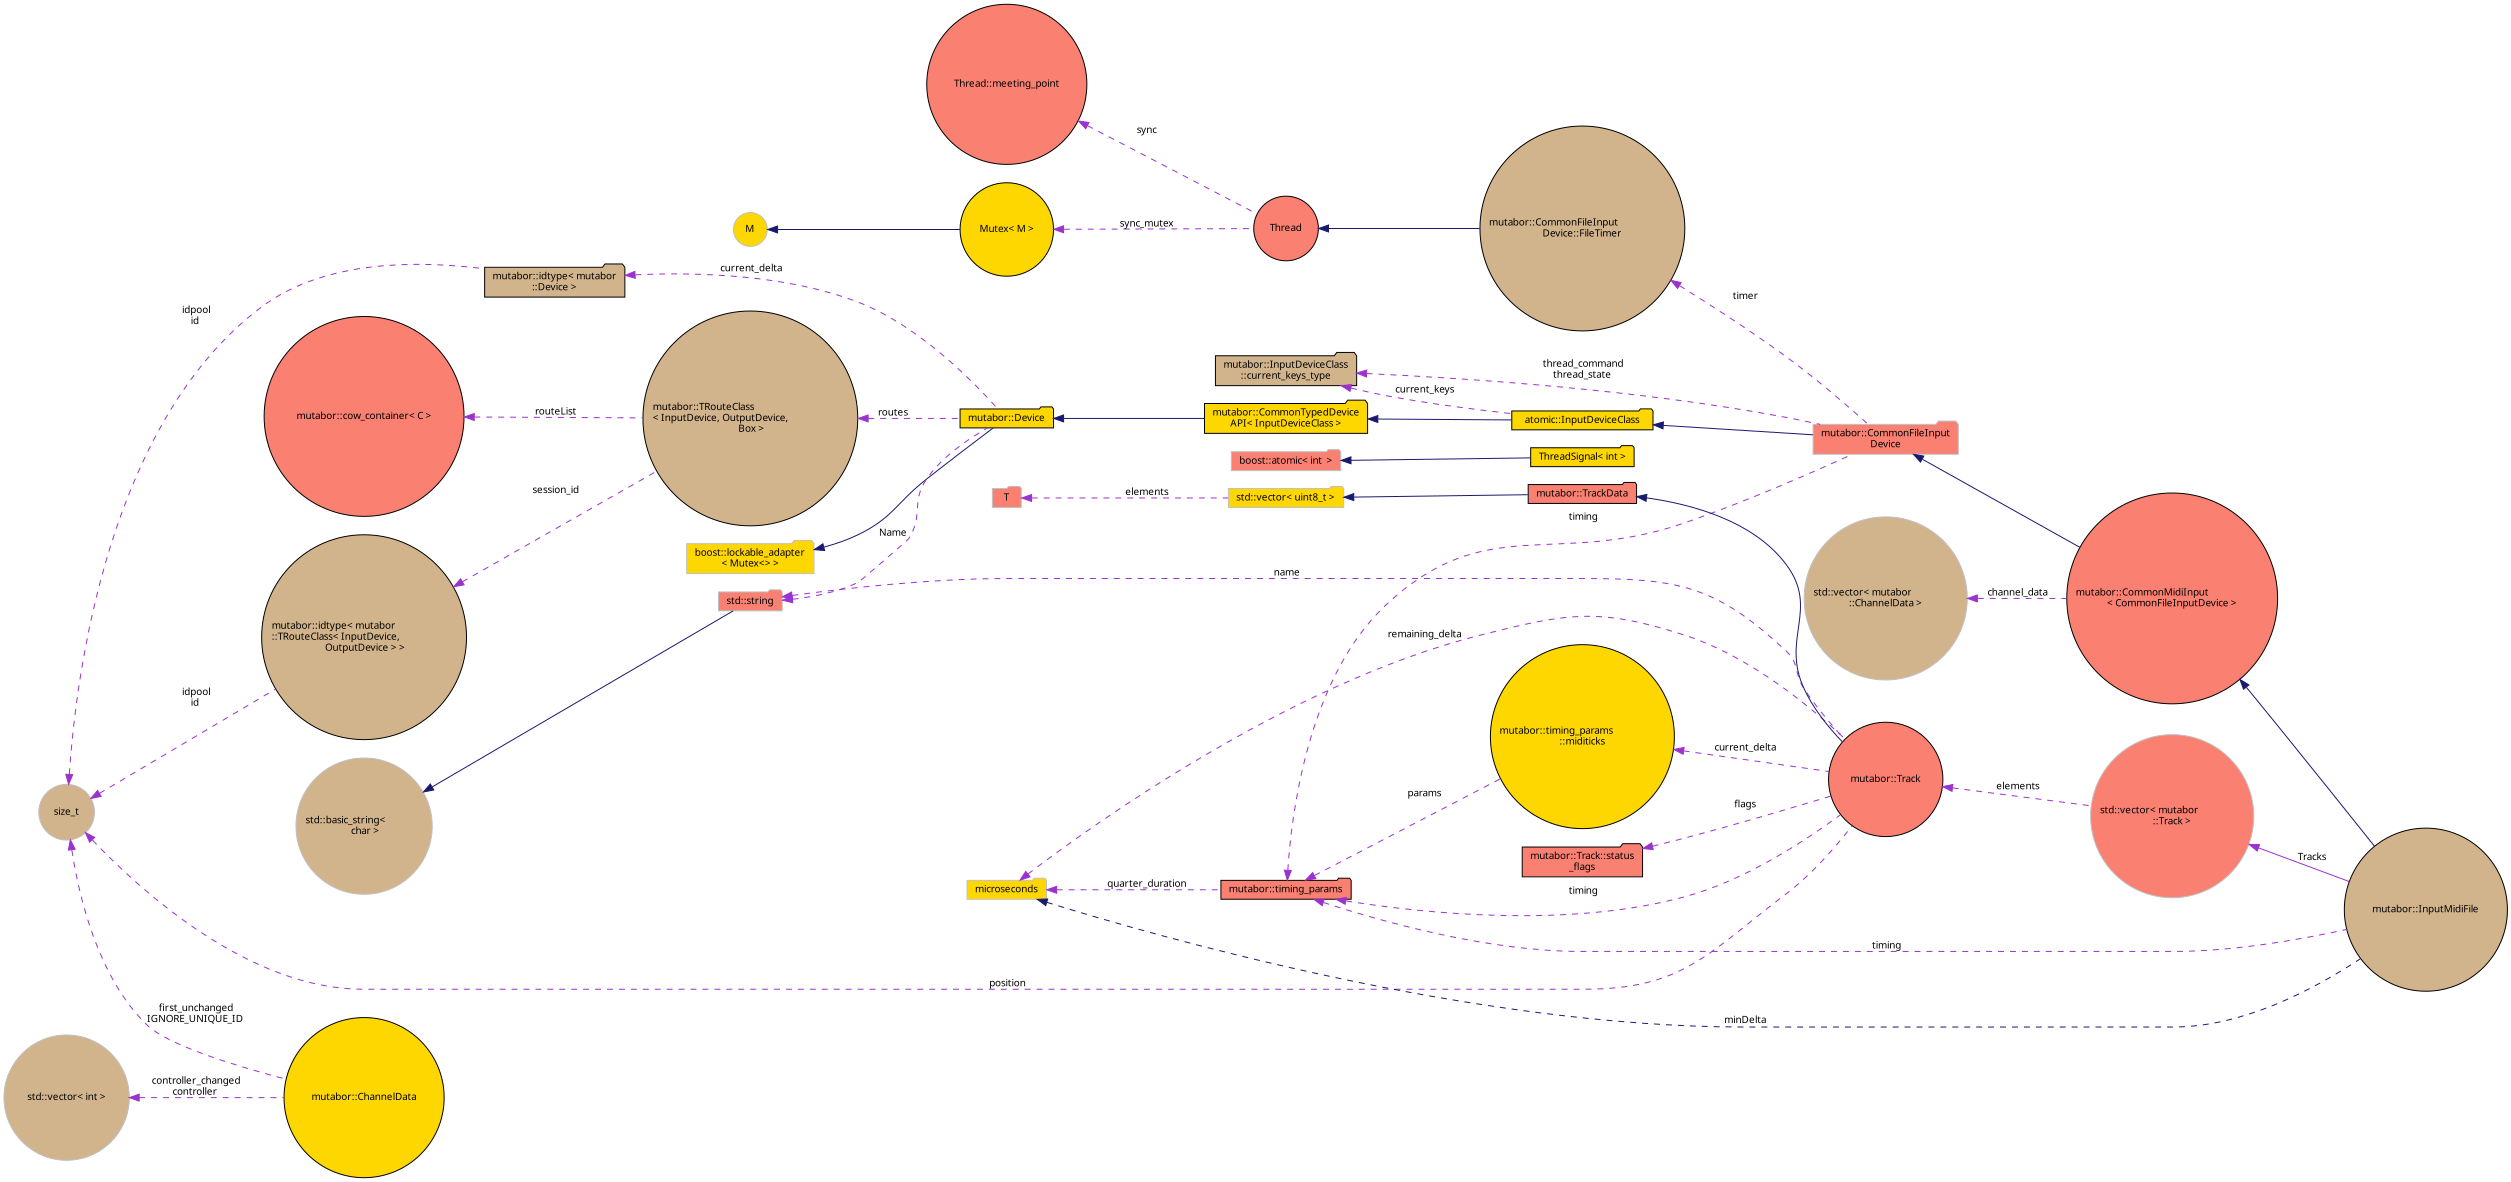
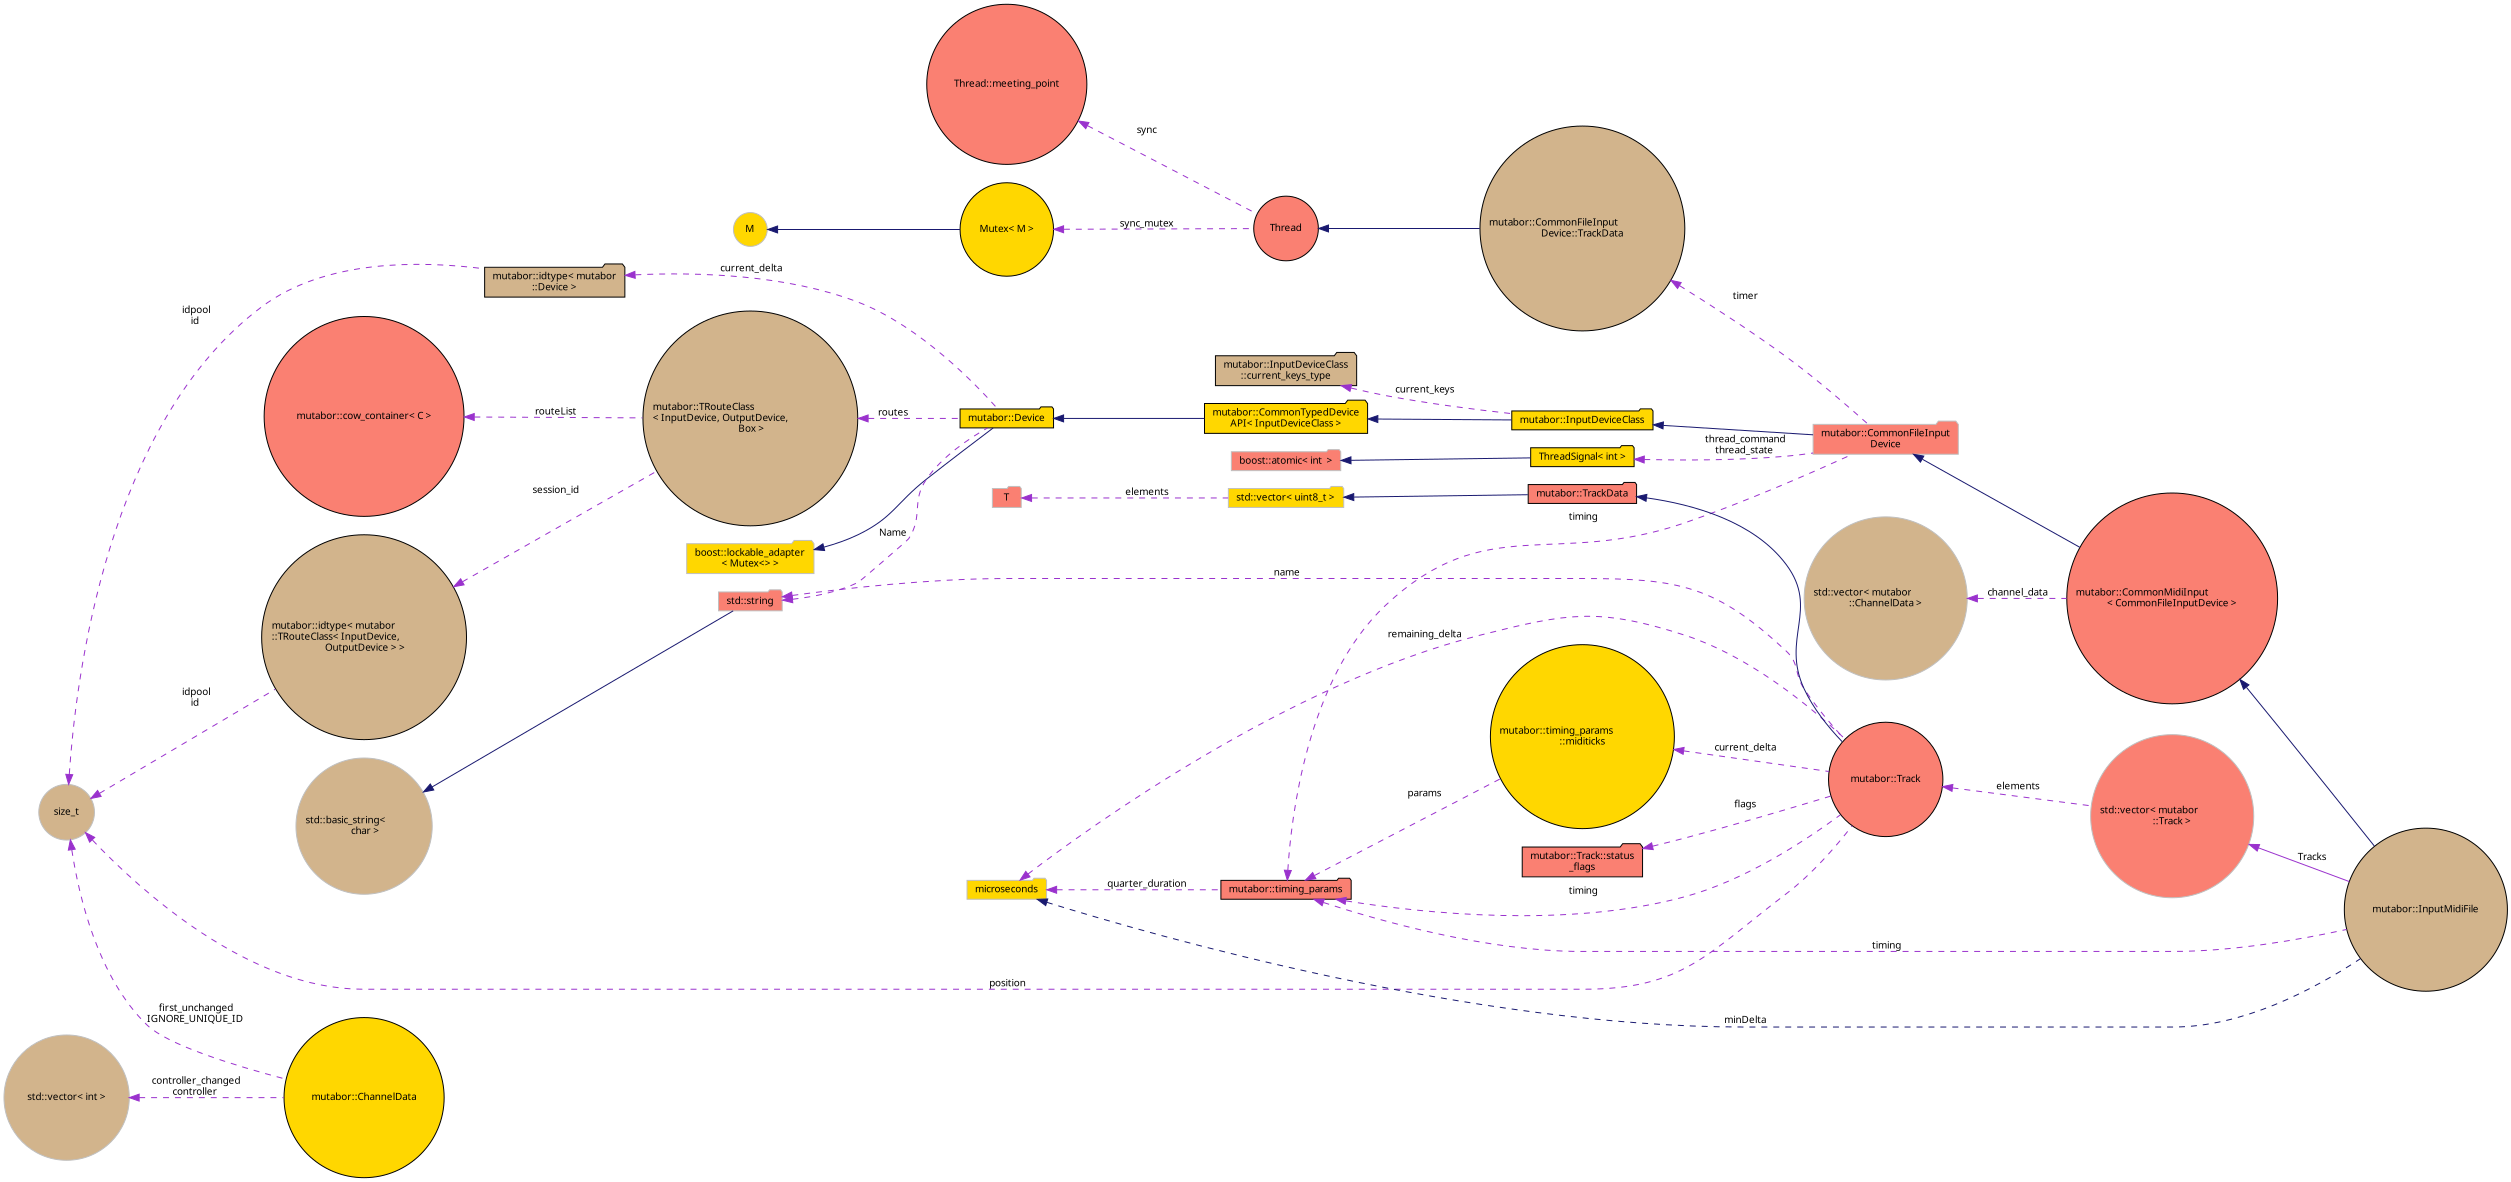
(1582, 228) -> (1582, 228)
(1594, 390) -> (1729, 459)
(1582, 420) -> (1582, 420)
